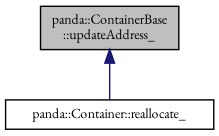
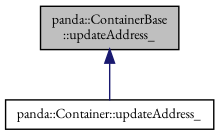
(110, 115) -> (110, 115)
